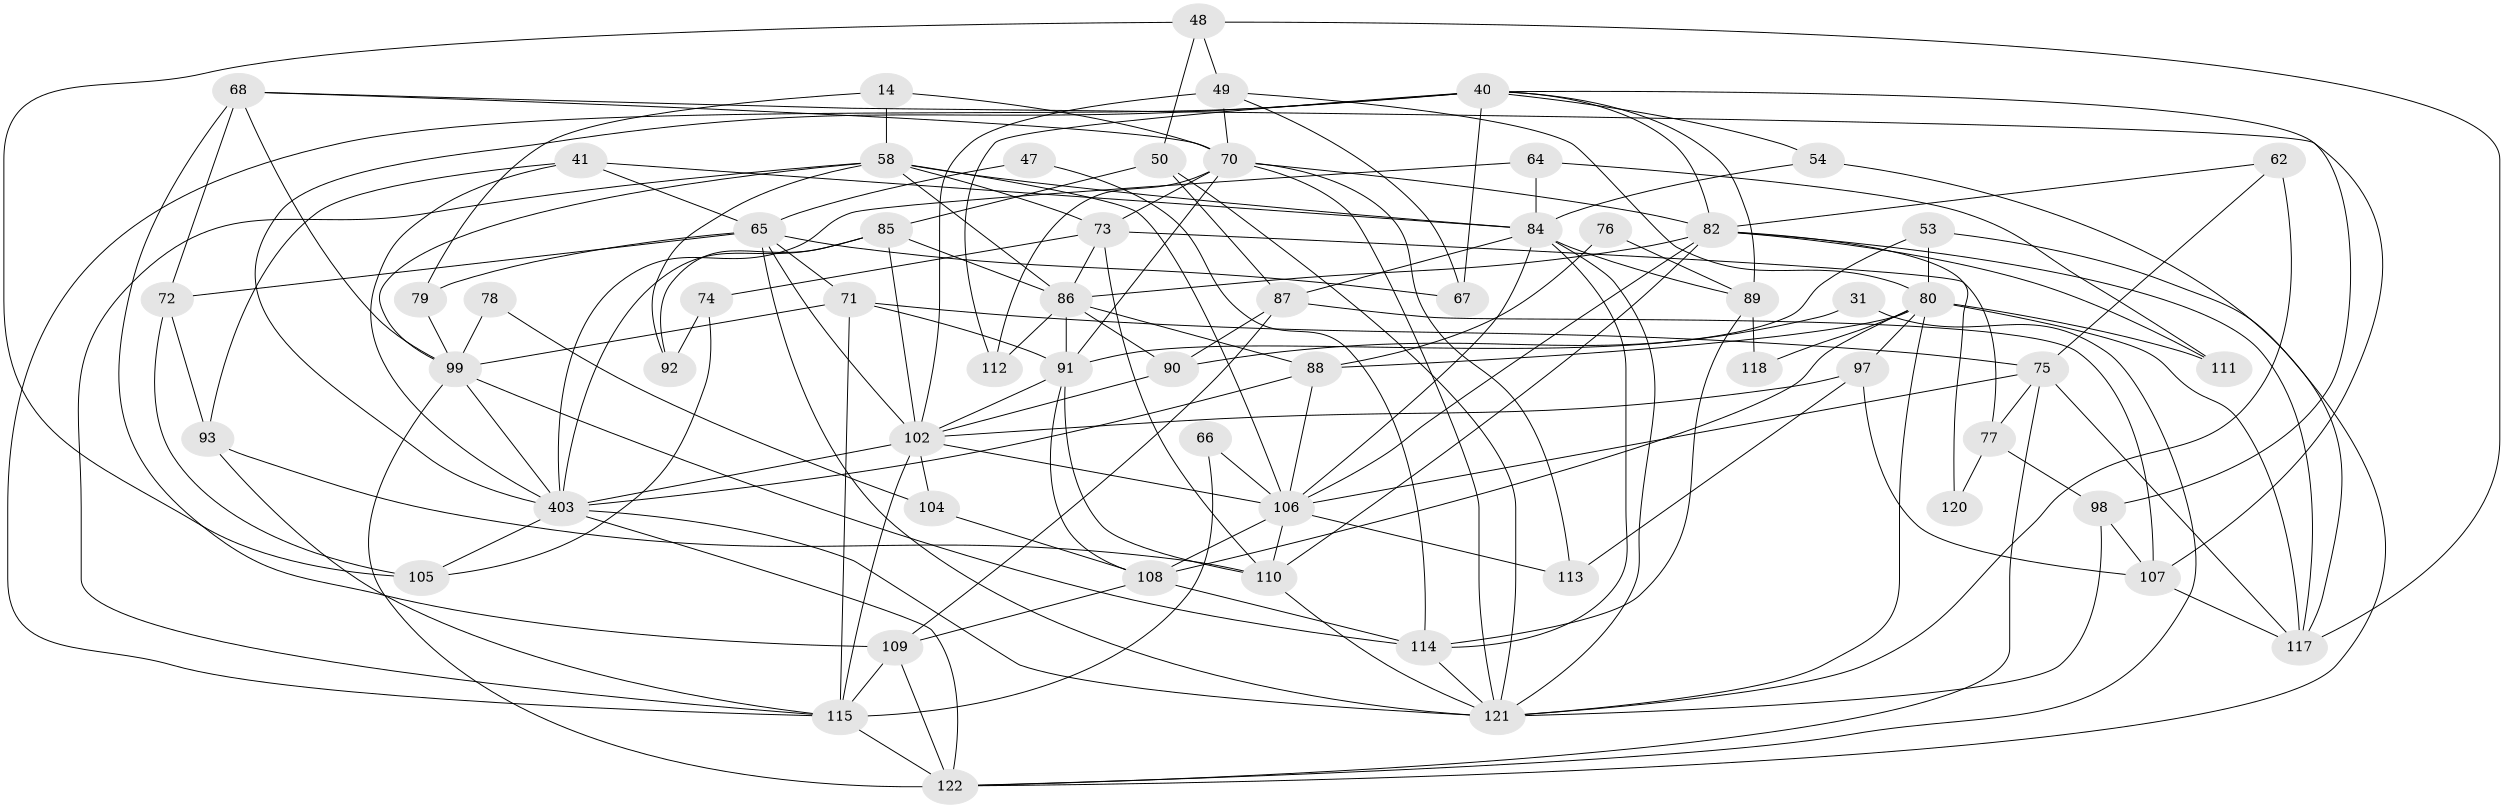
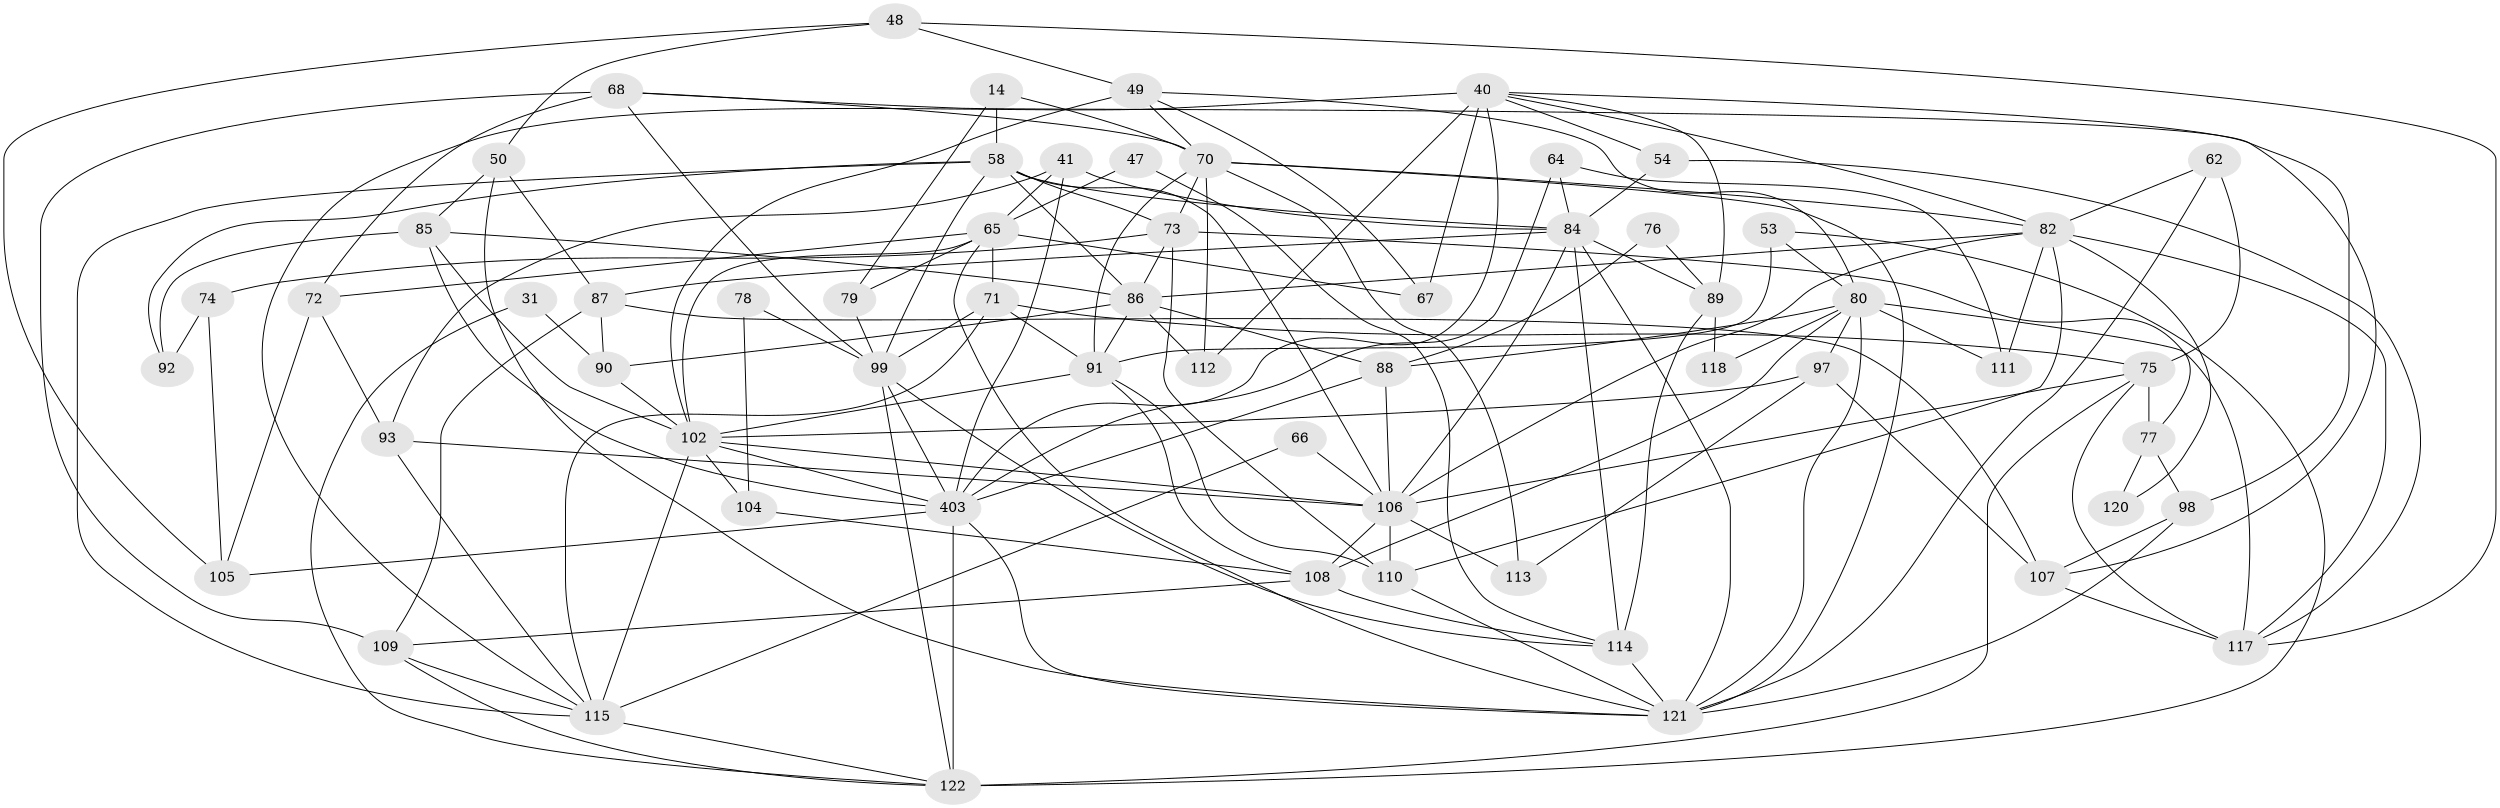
(732, 545) -> (888, 474)
